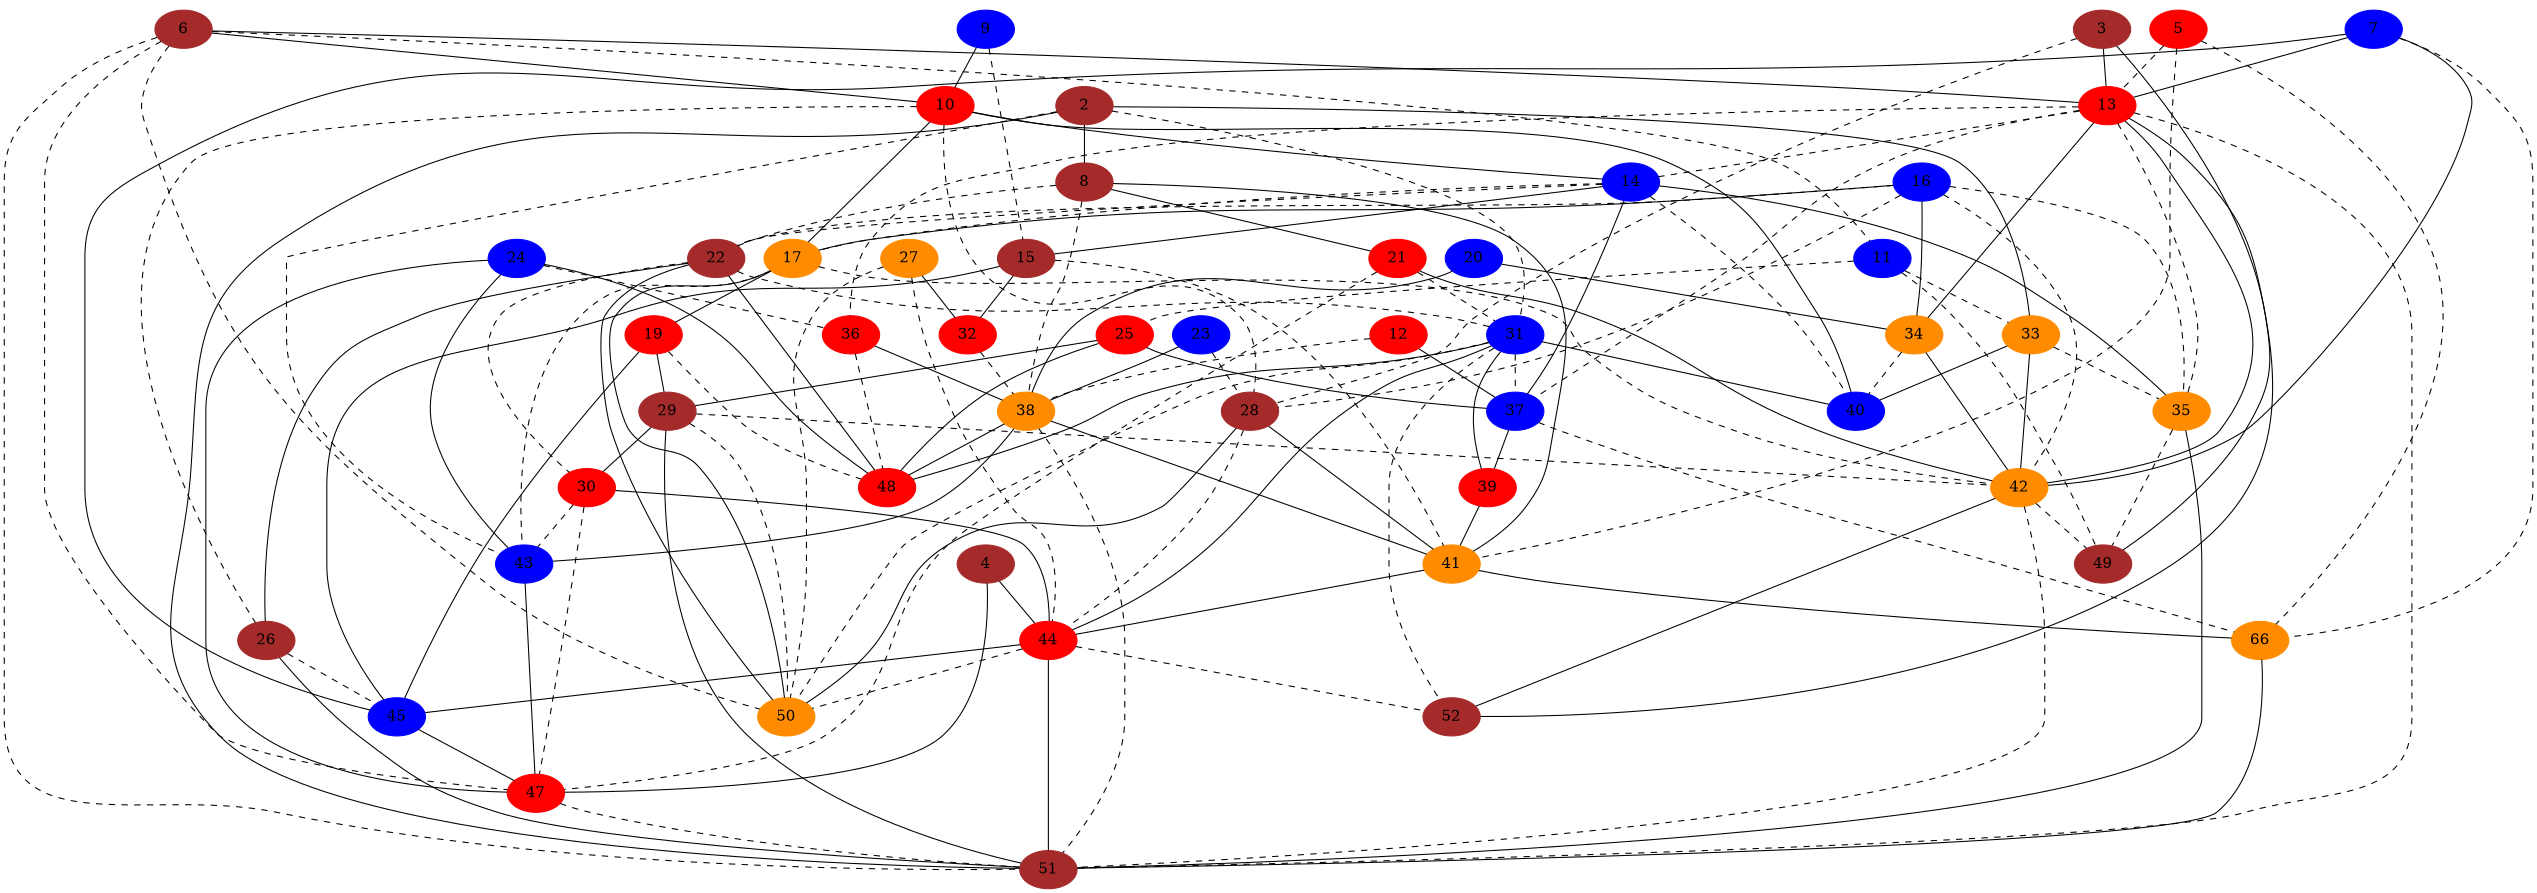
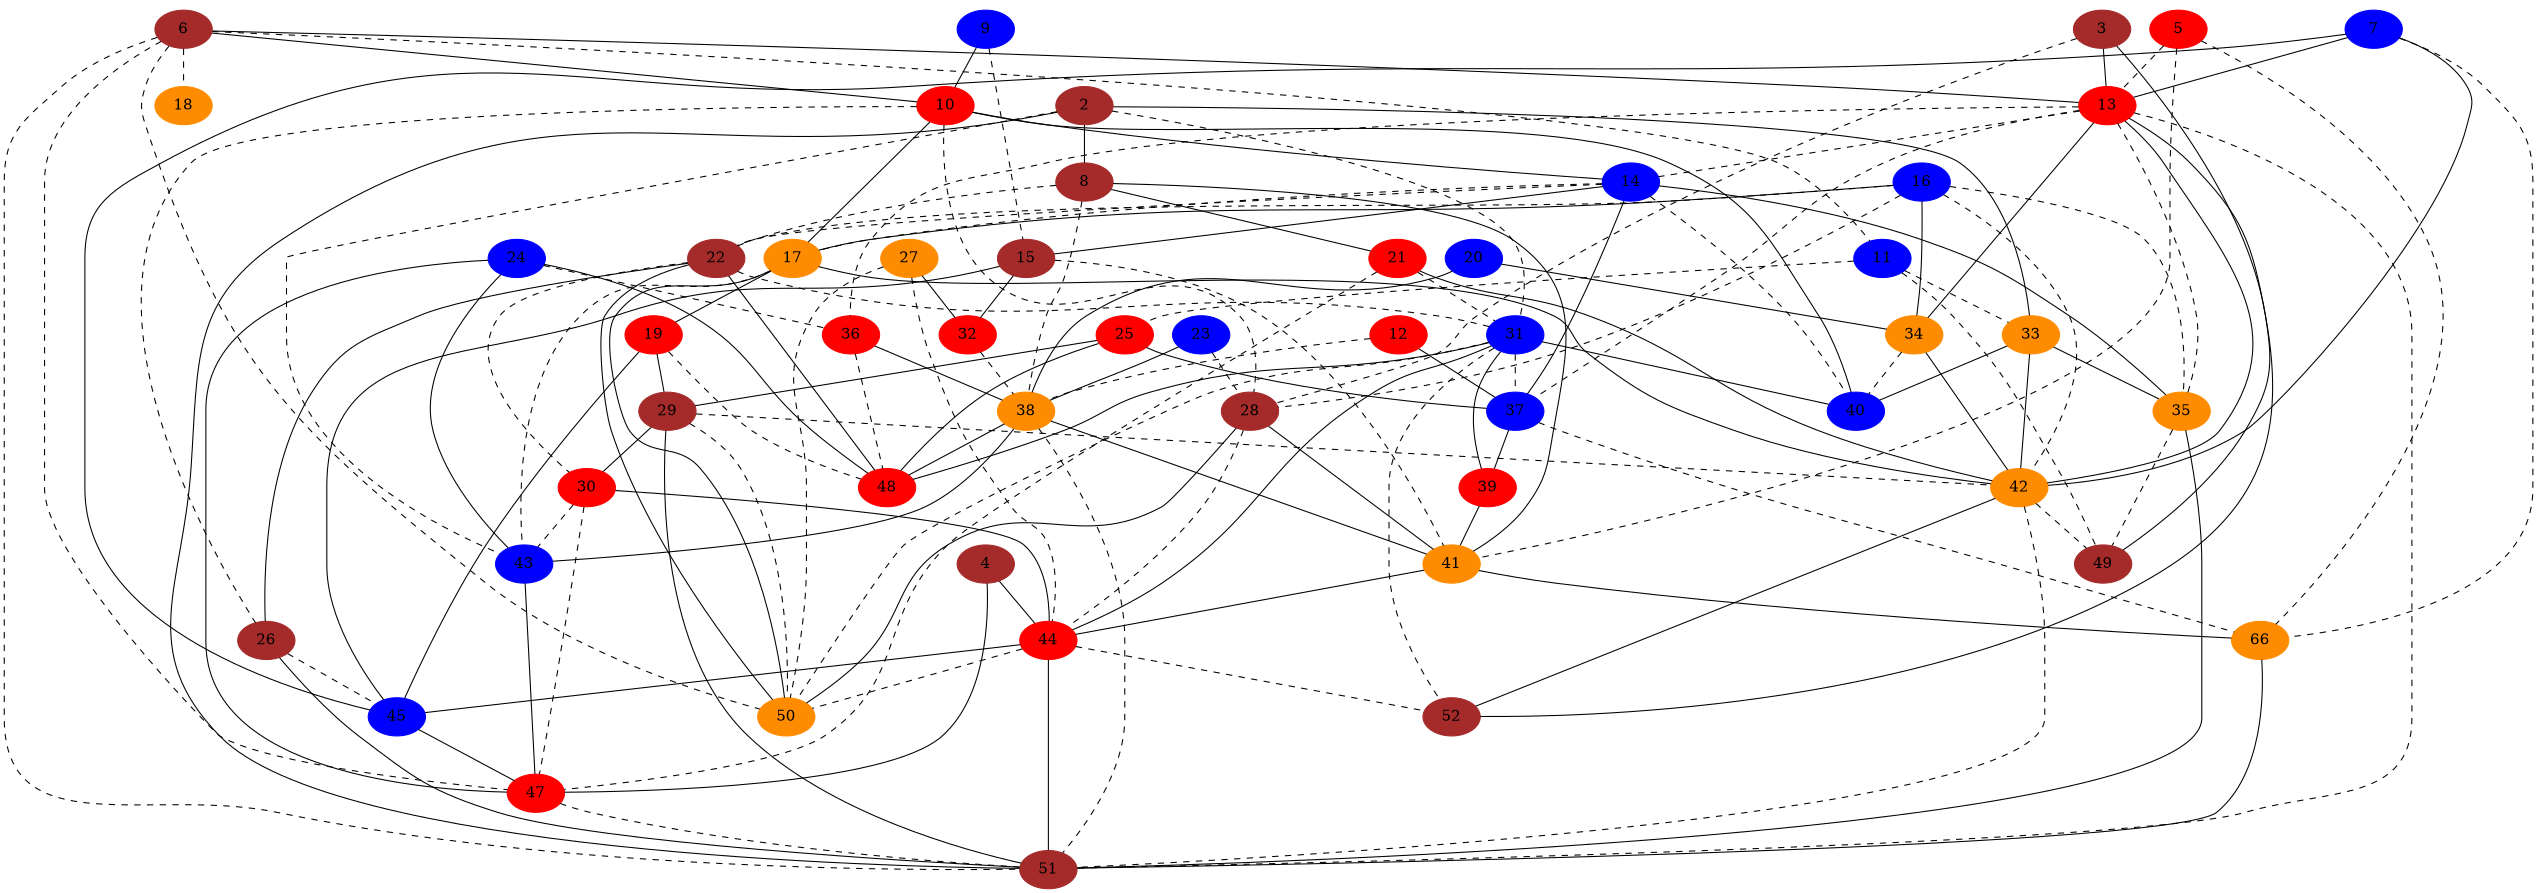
none -> (184, 106)
(1336, 282) -> (1336, 282)
(2106, 373) -> (2106, 373)
